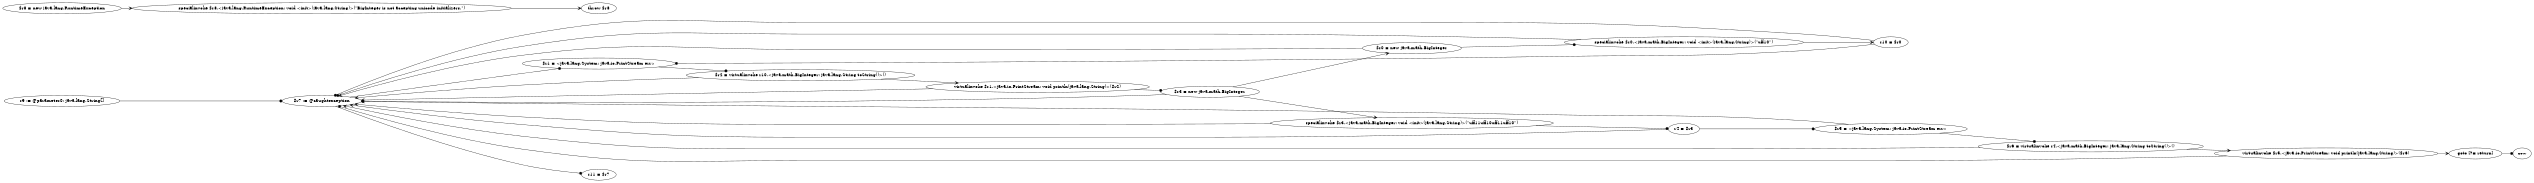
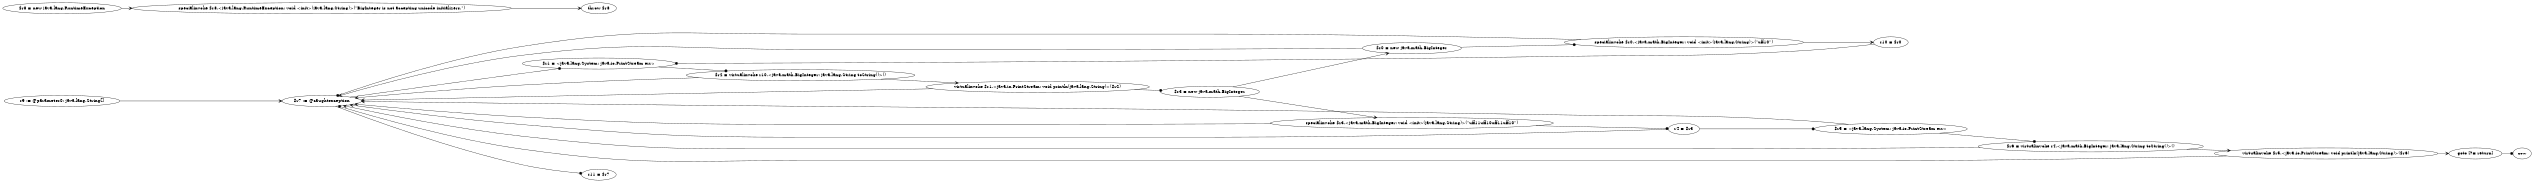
(1100, 22) -> none
(200, 101) -> (200, 101)
(765, 102) -> none
